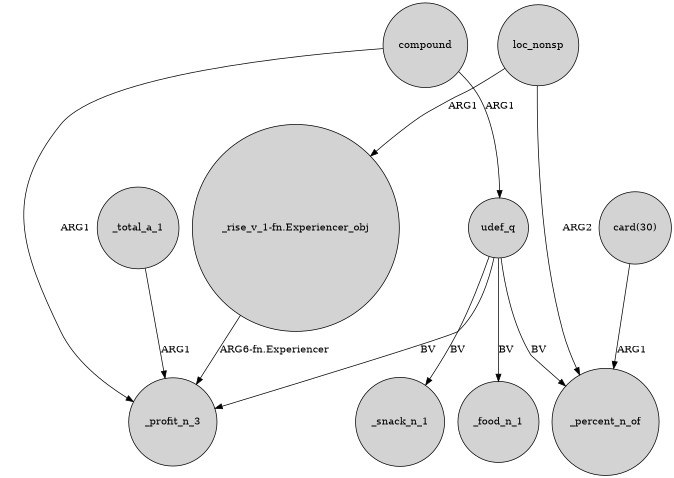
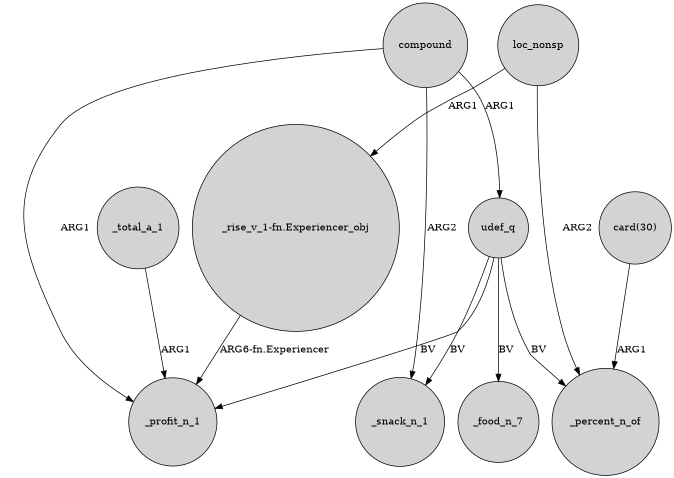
none -> (425, 230)
(173, 422) -> (173, 422)
(498, 422) -> (498, 422)
